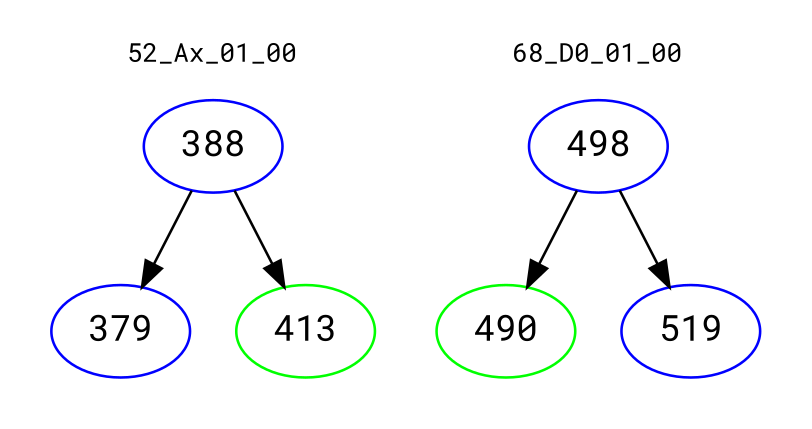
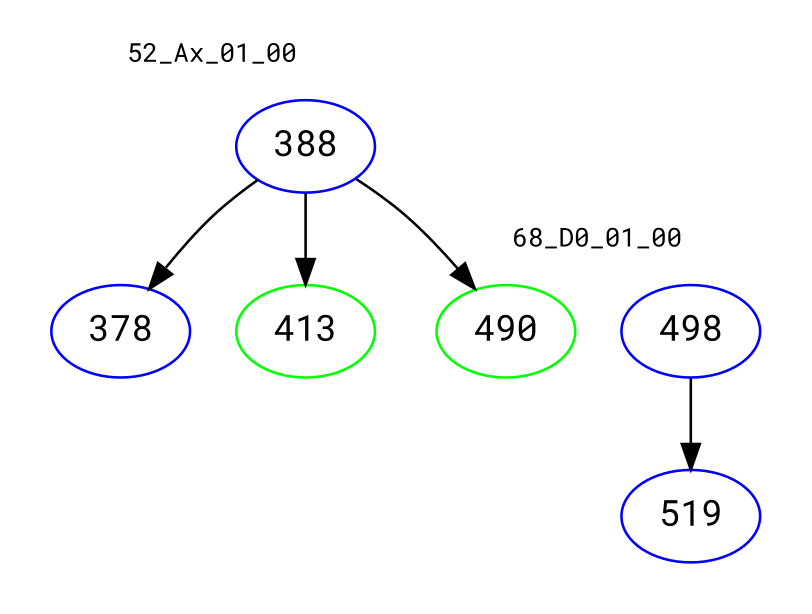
(558, 227) -> (432, 241)
(121, 331) -> (121, 331)
